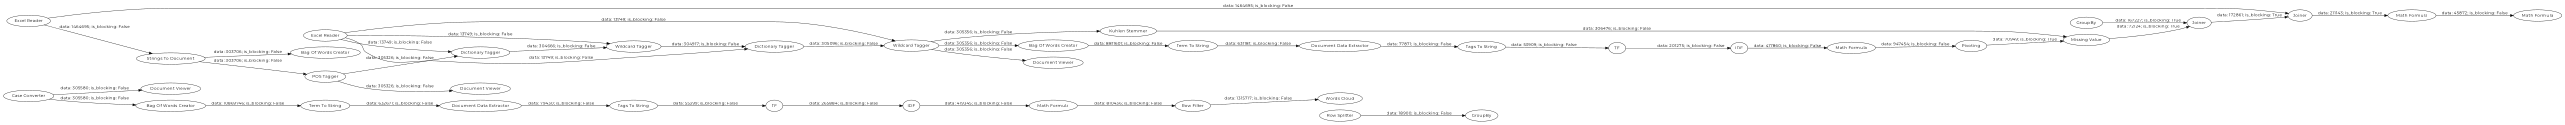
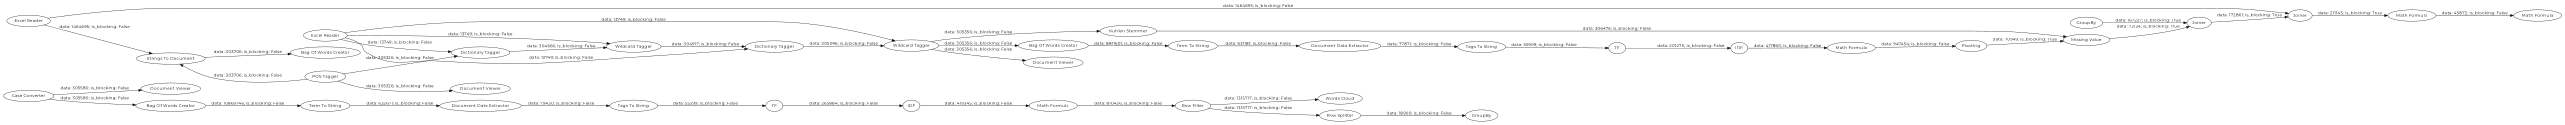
(252, 68) -> (244, 82)
none -> (1262, 113)
